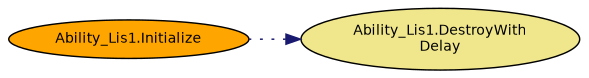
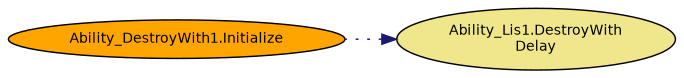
(129, 39) -> (177, 39)
